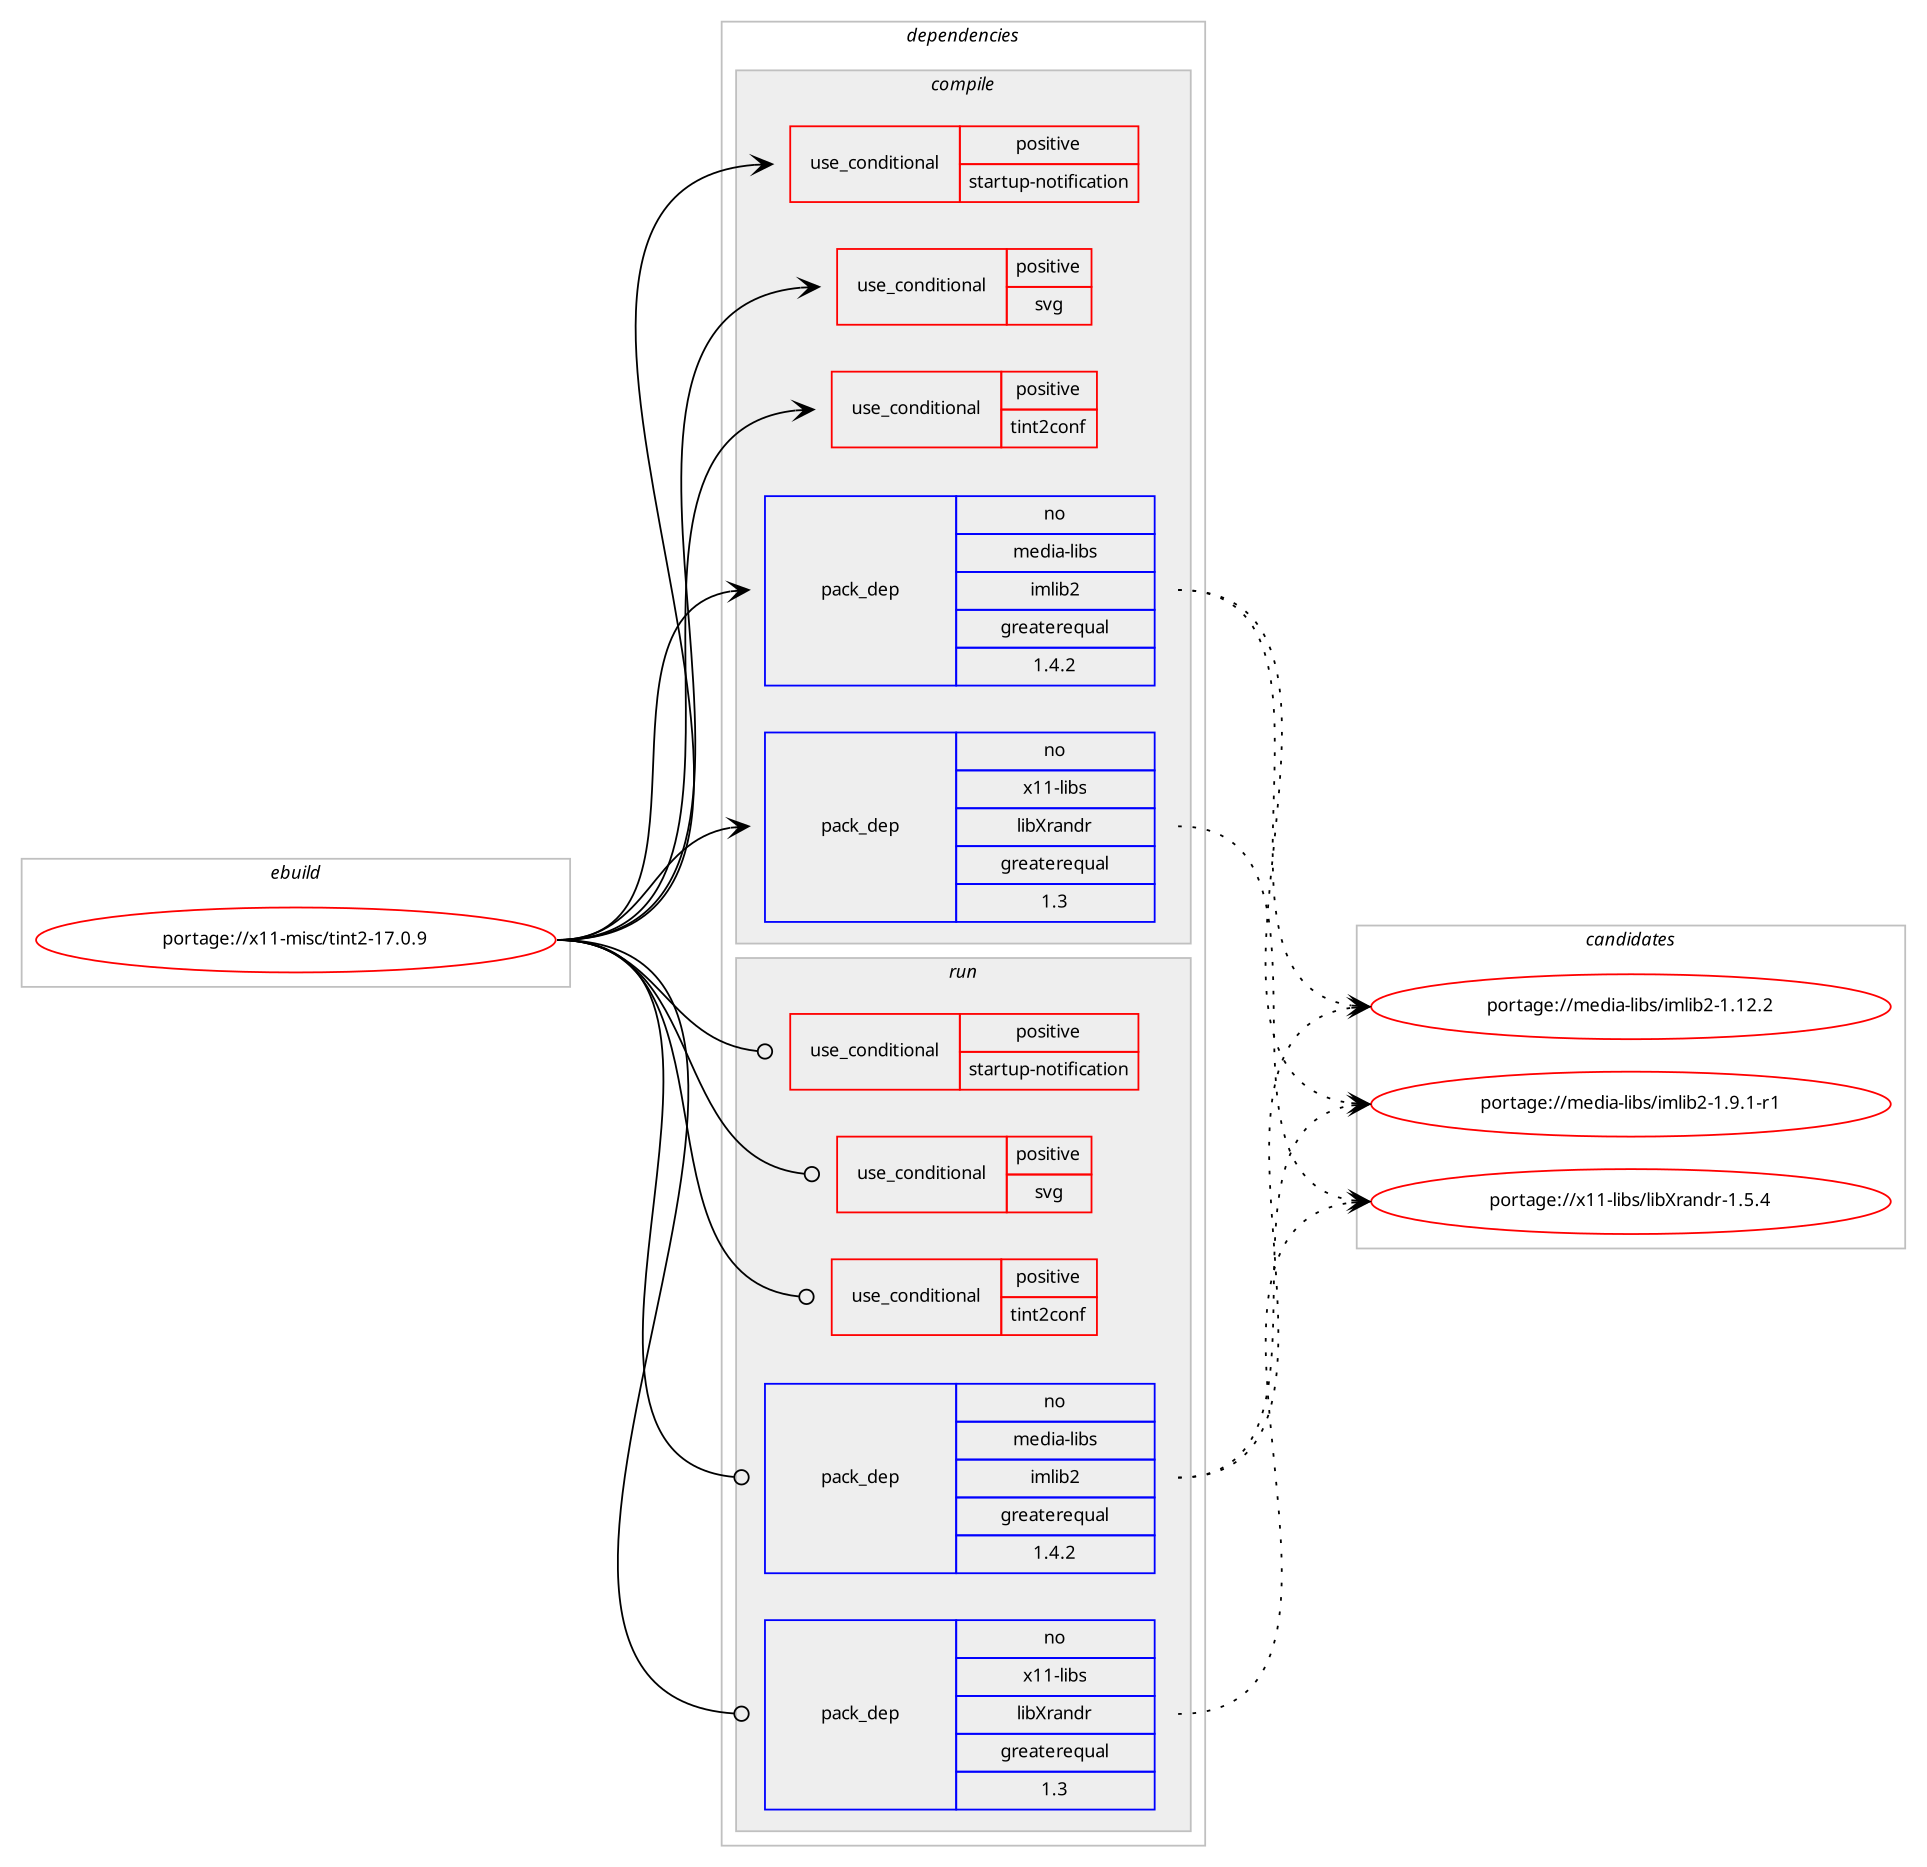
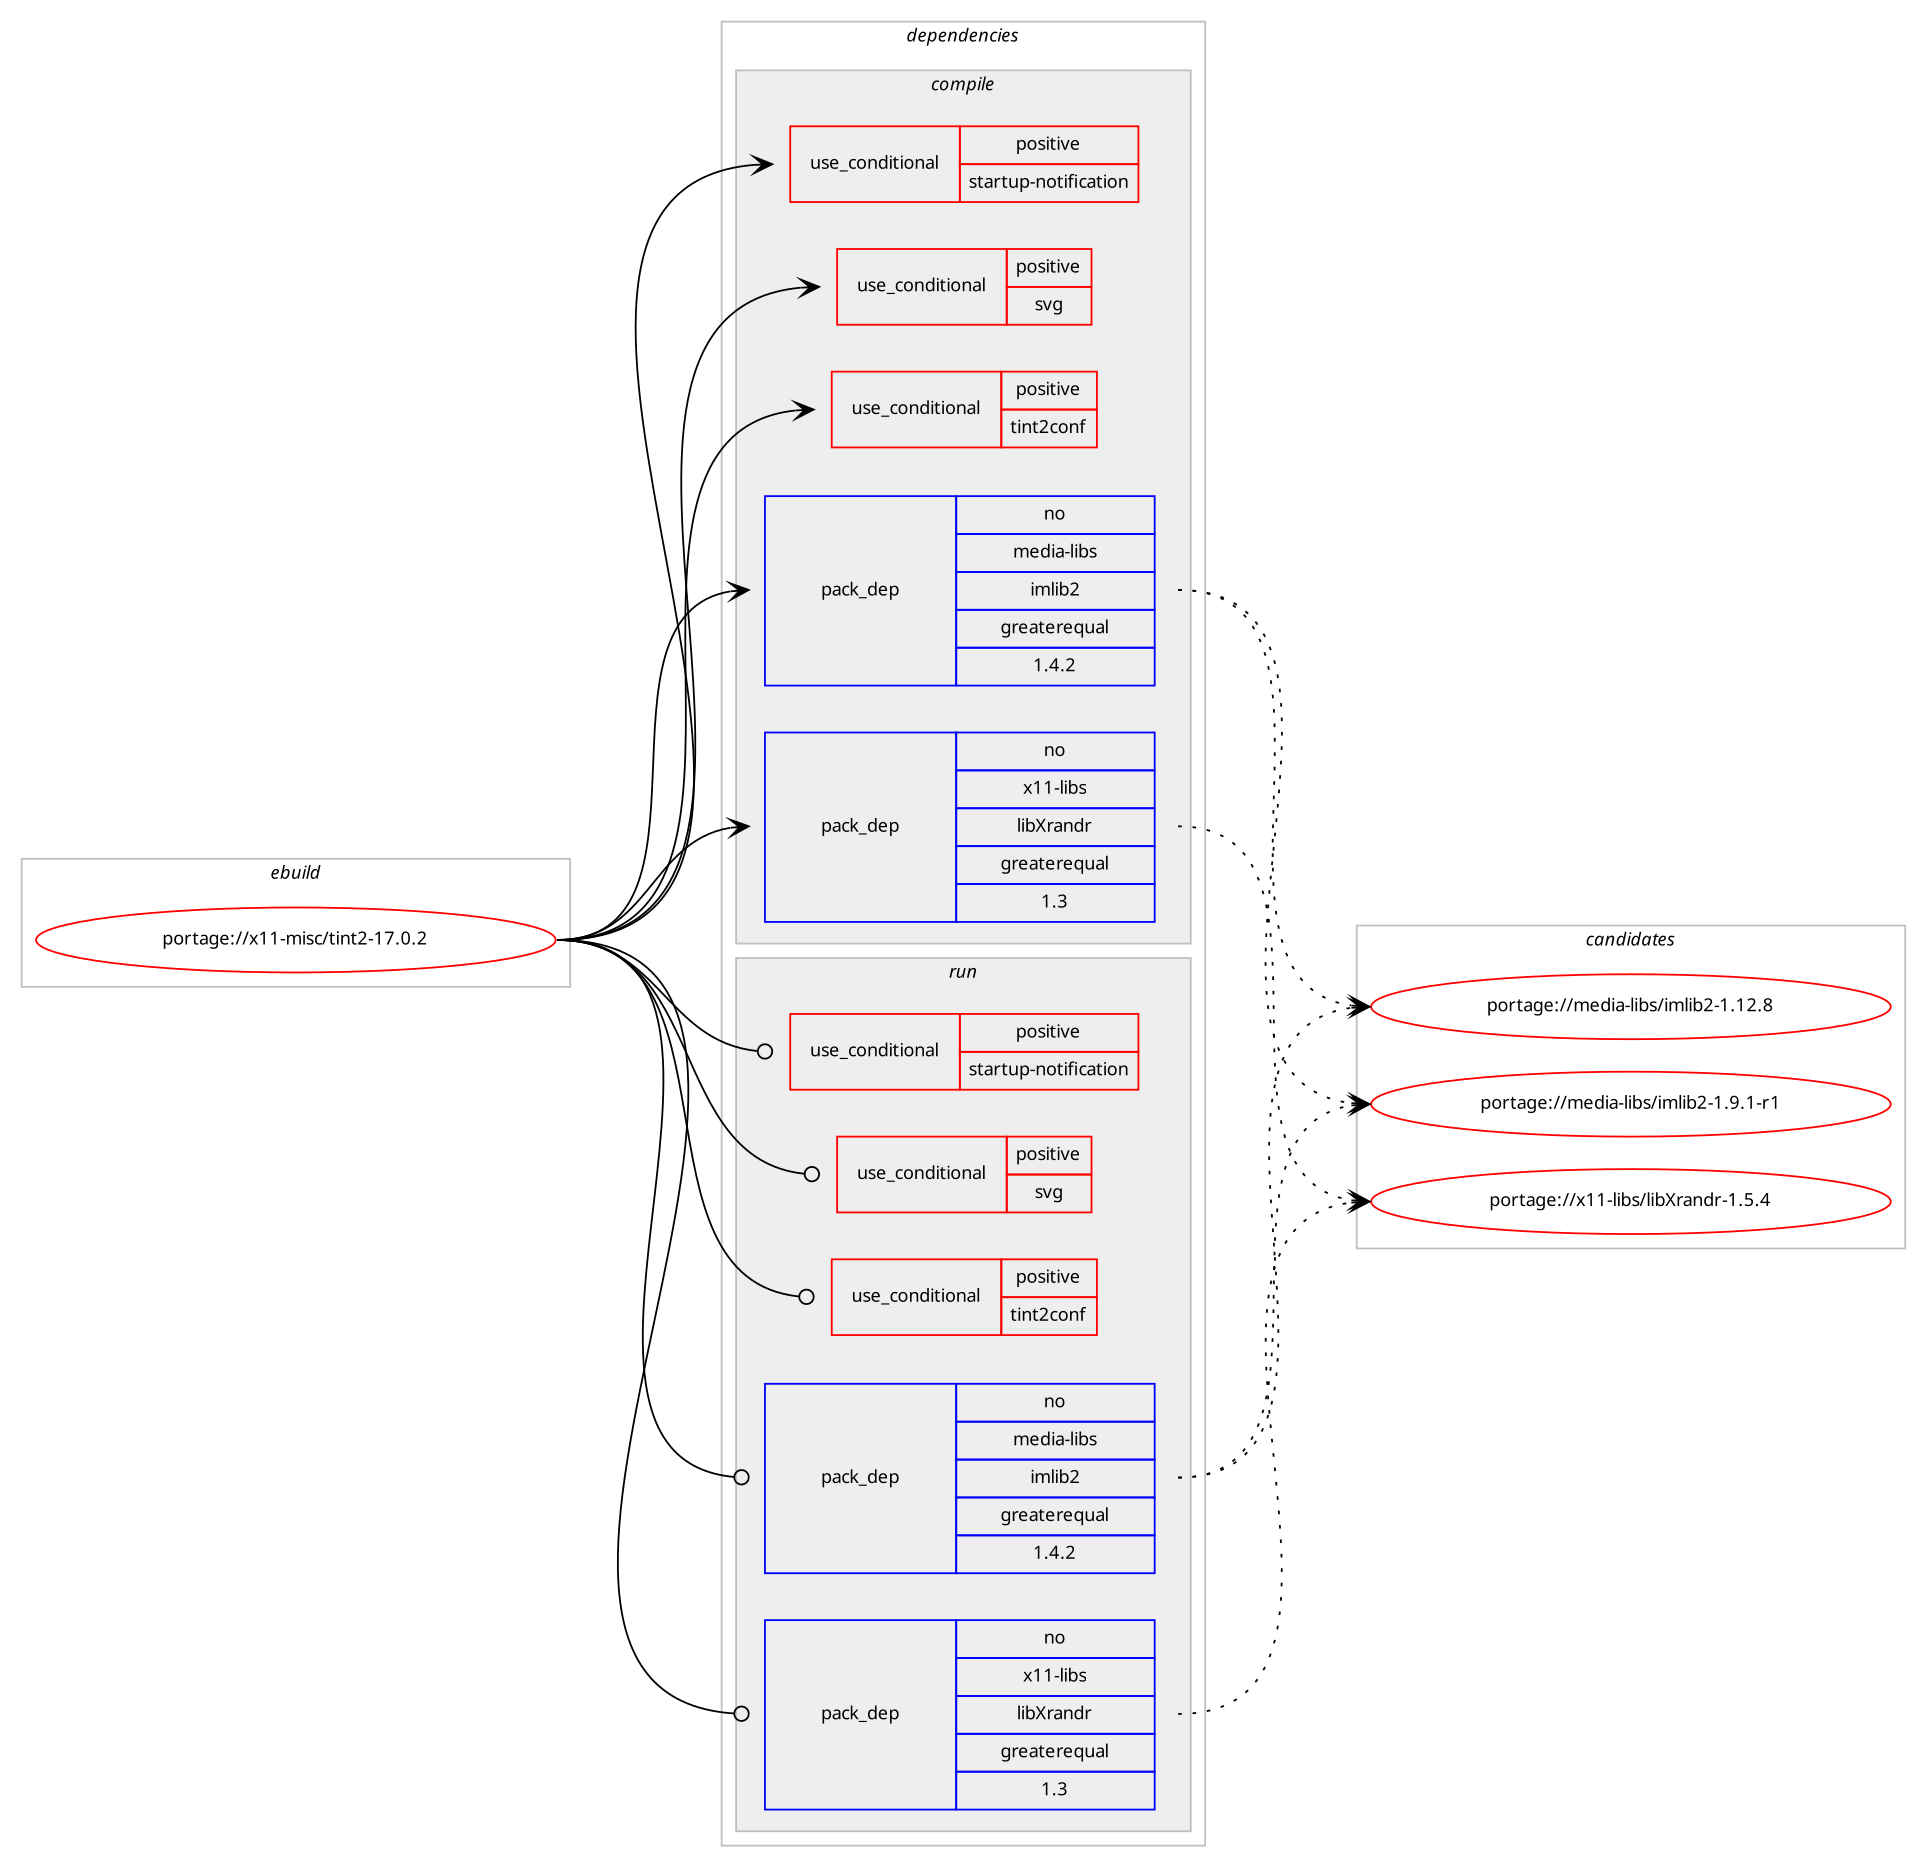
(296, 940) -> (296, 940)
(1631, 1007) -> (1631, 1007)
